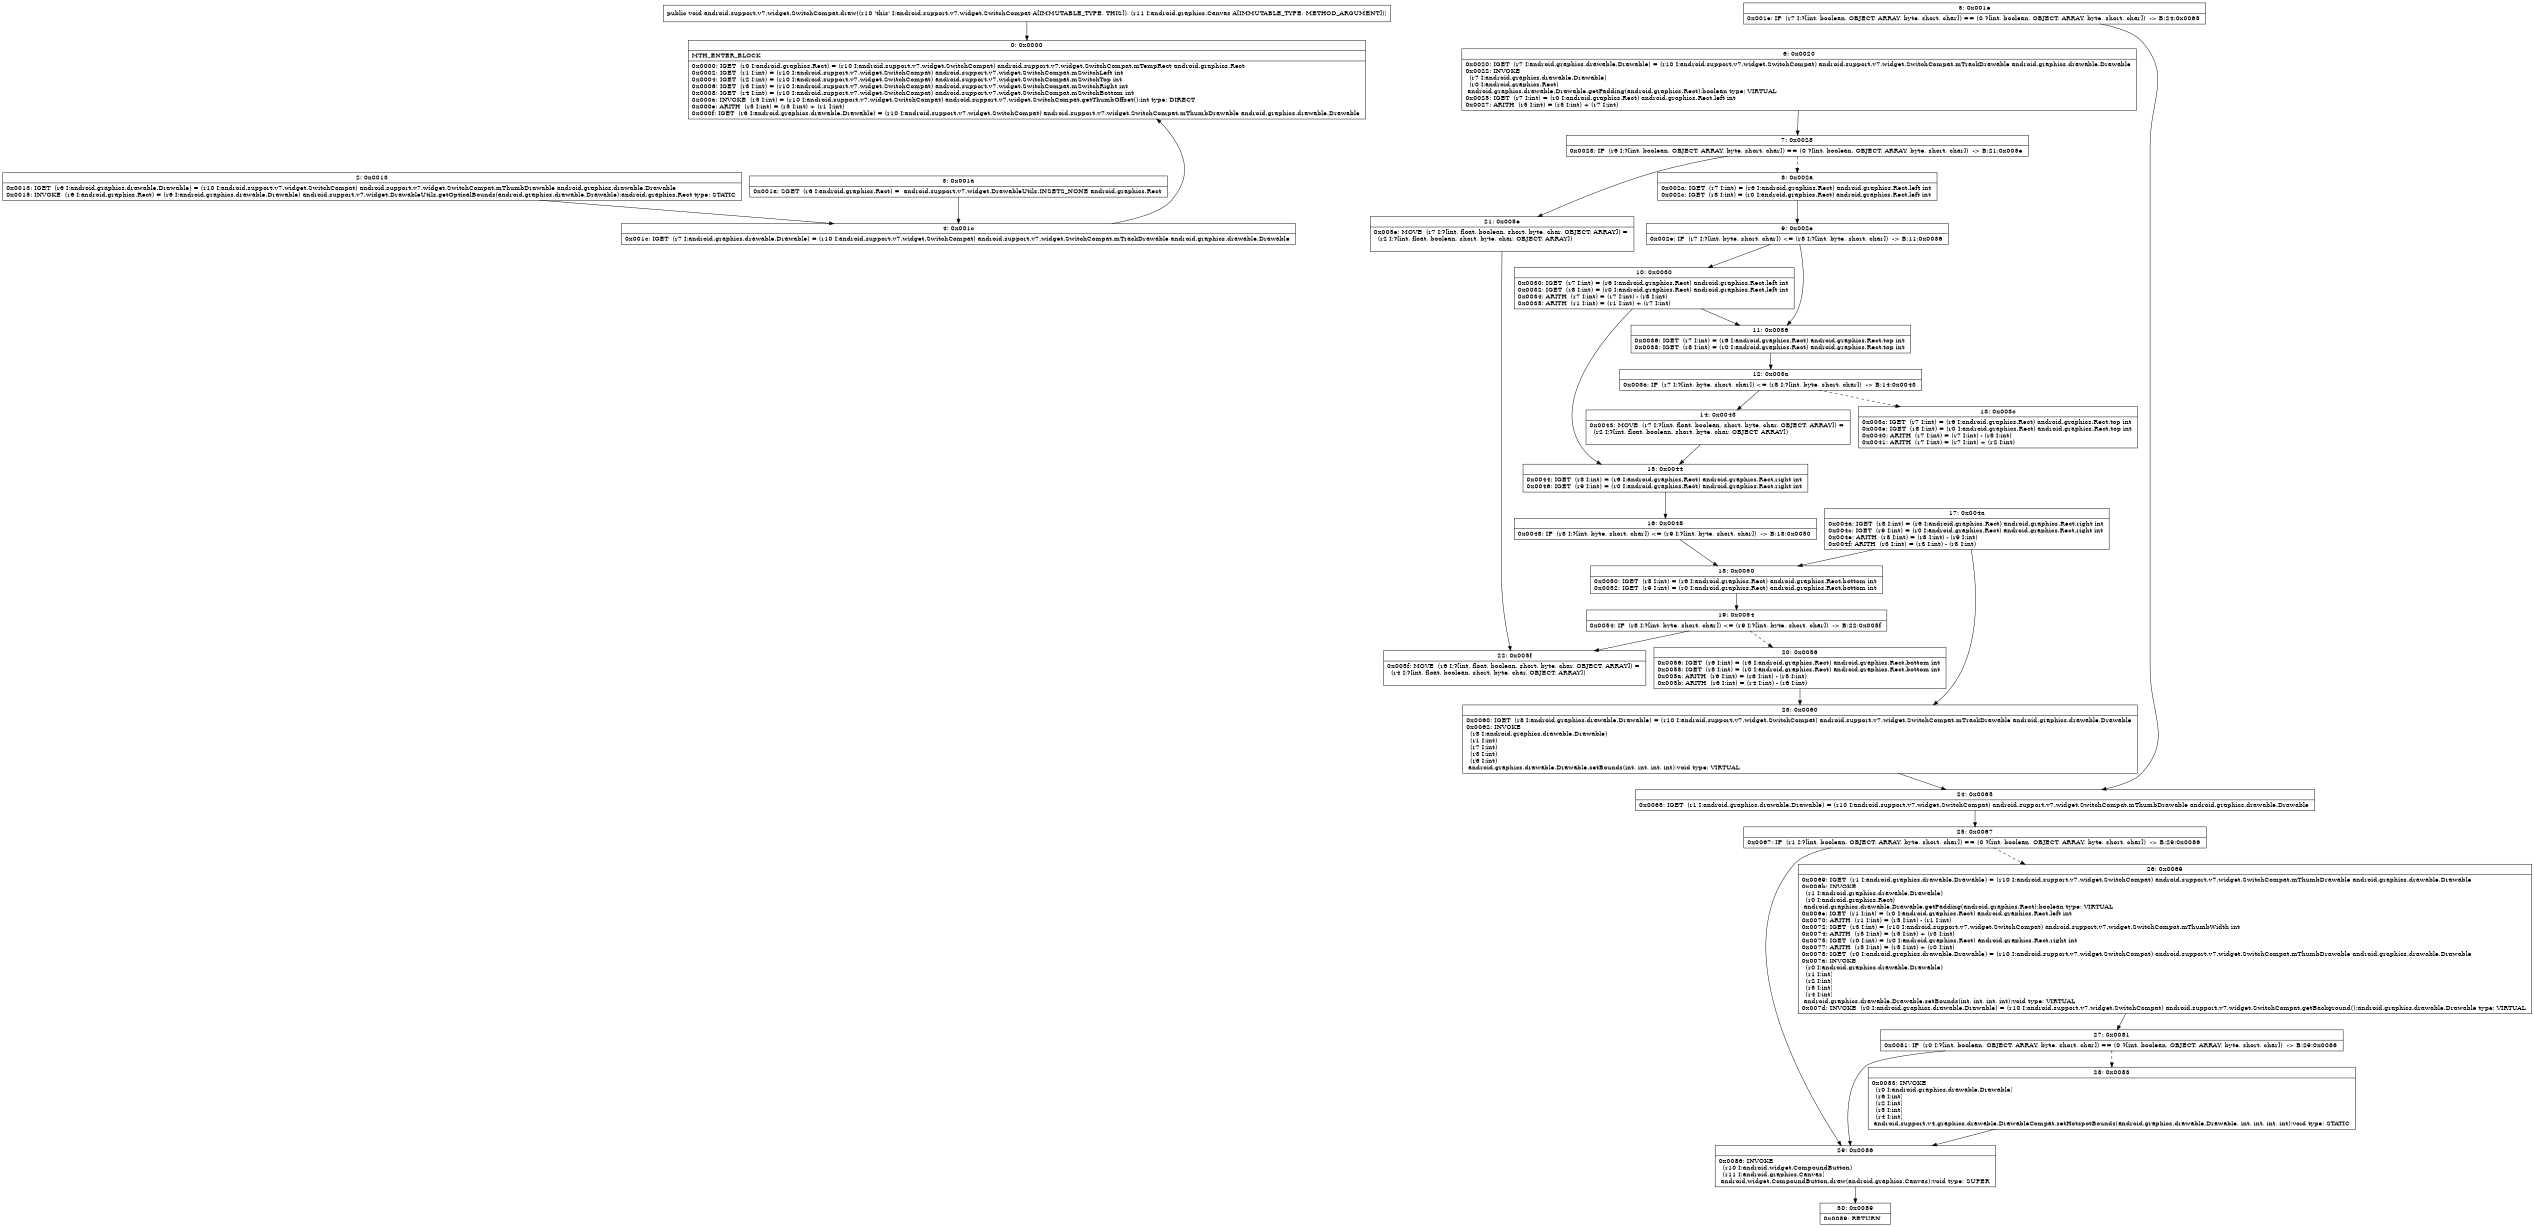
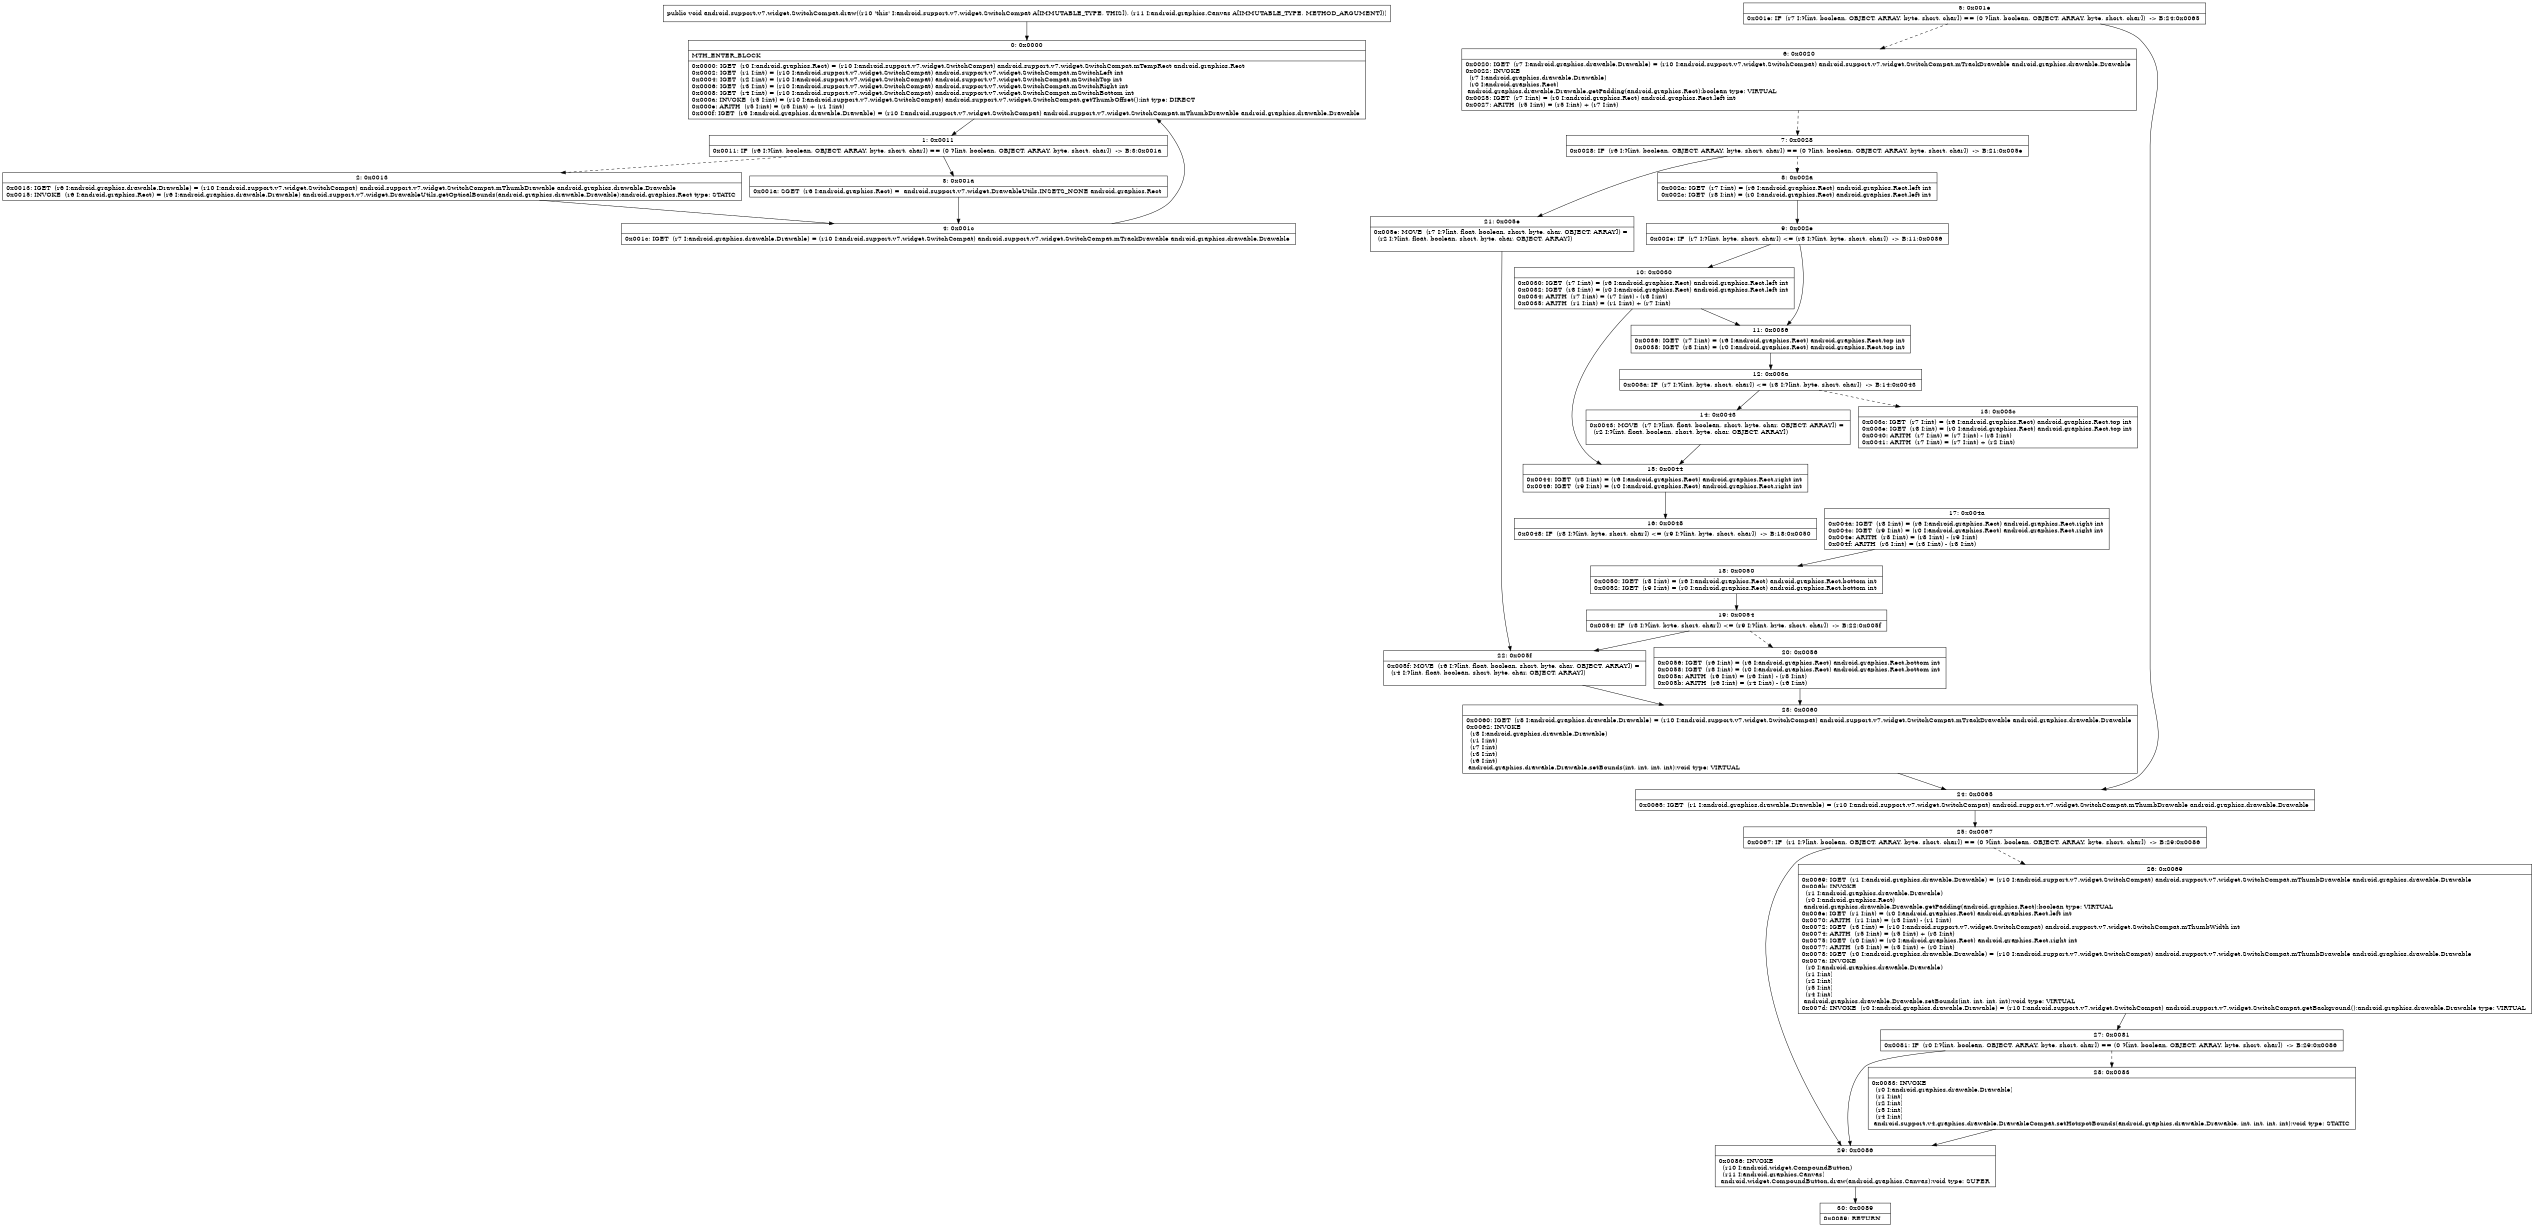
none -> (1916, 36)
(1798, 121) -> (1798, 121)
none -> (938, 146)
(1697, 551) -> none
(1973, 631) -> (1621, 695)
(1888, 1097) -> (1888, 1097)
